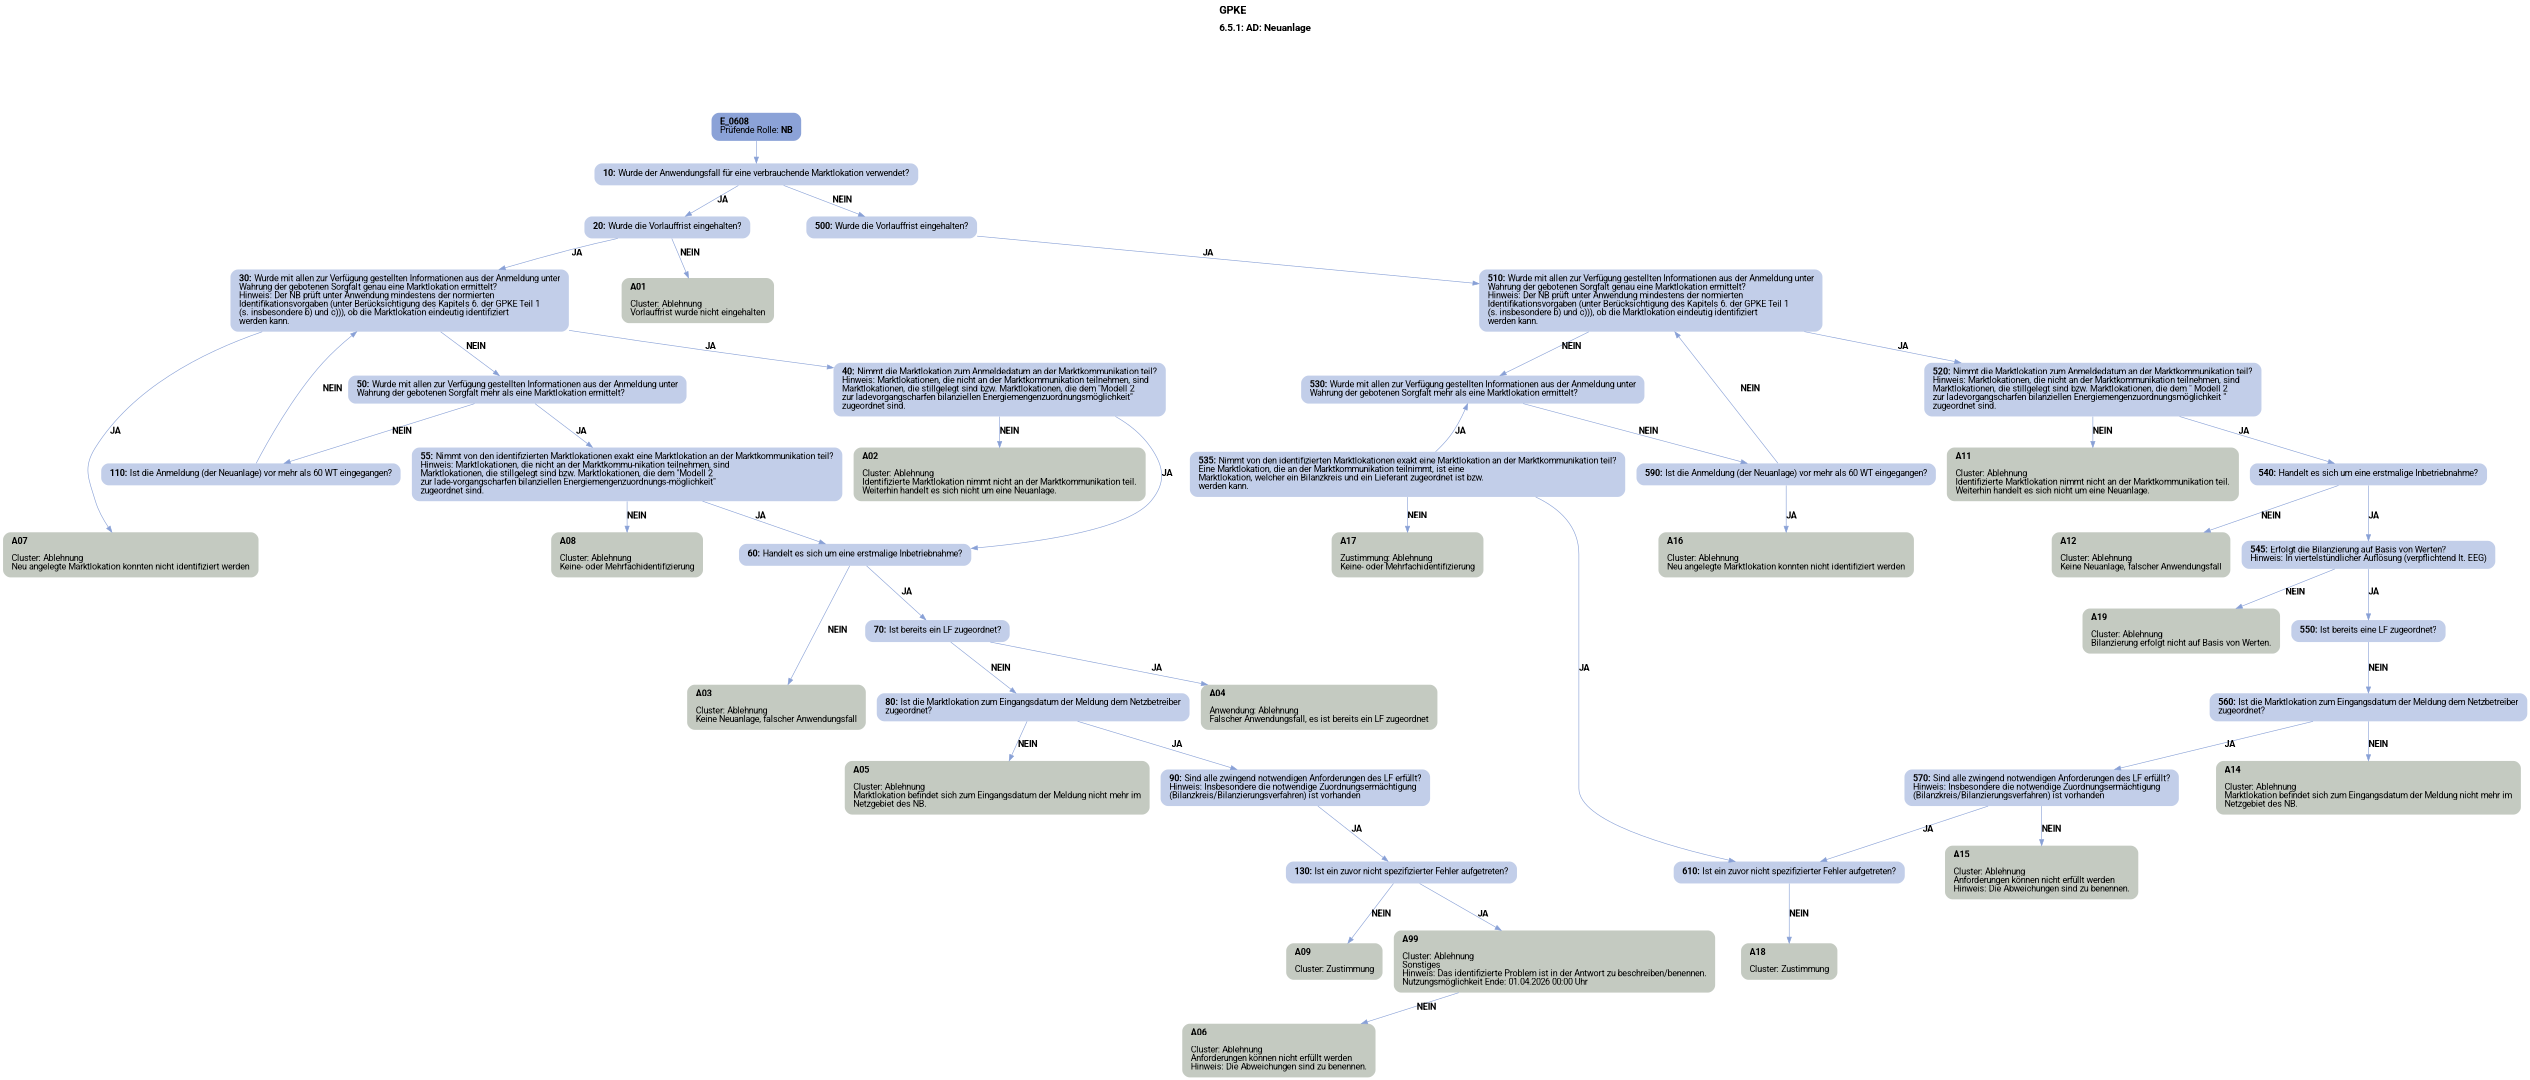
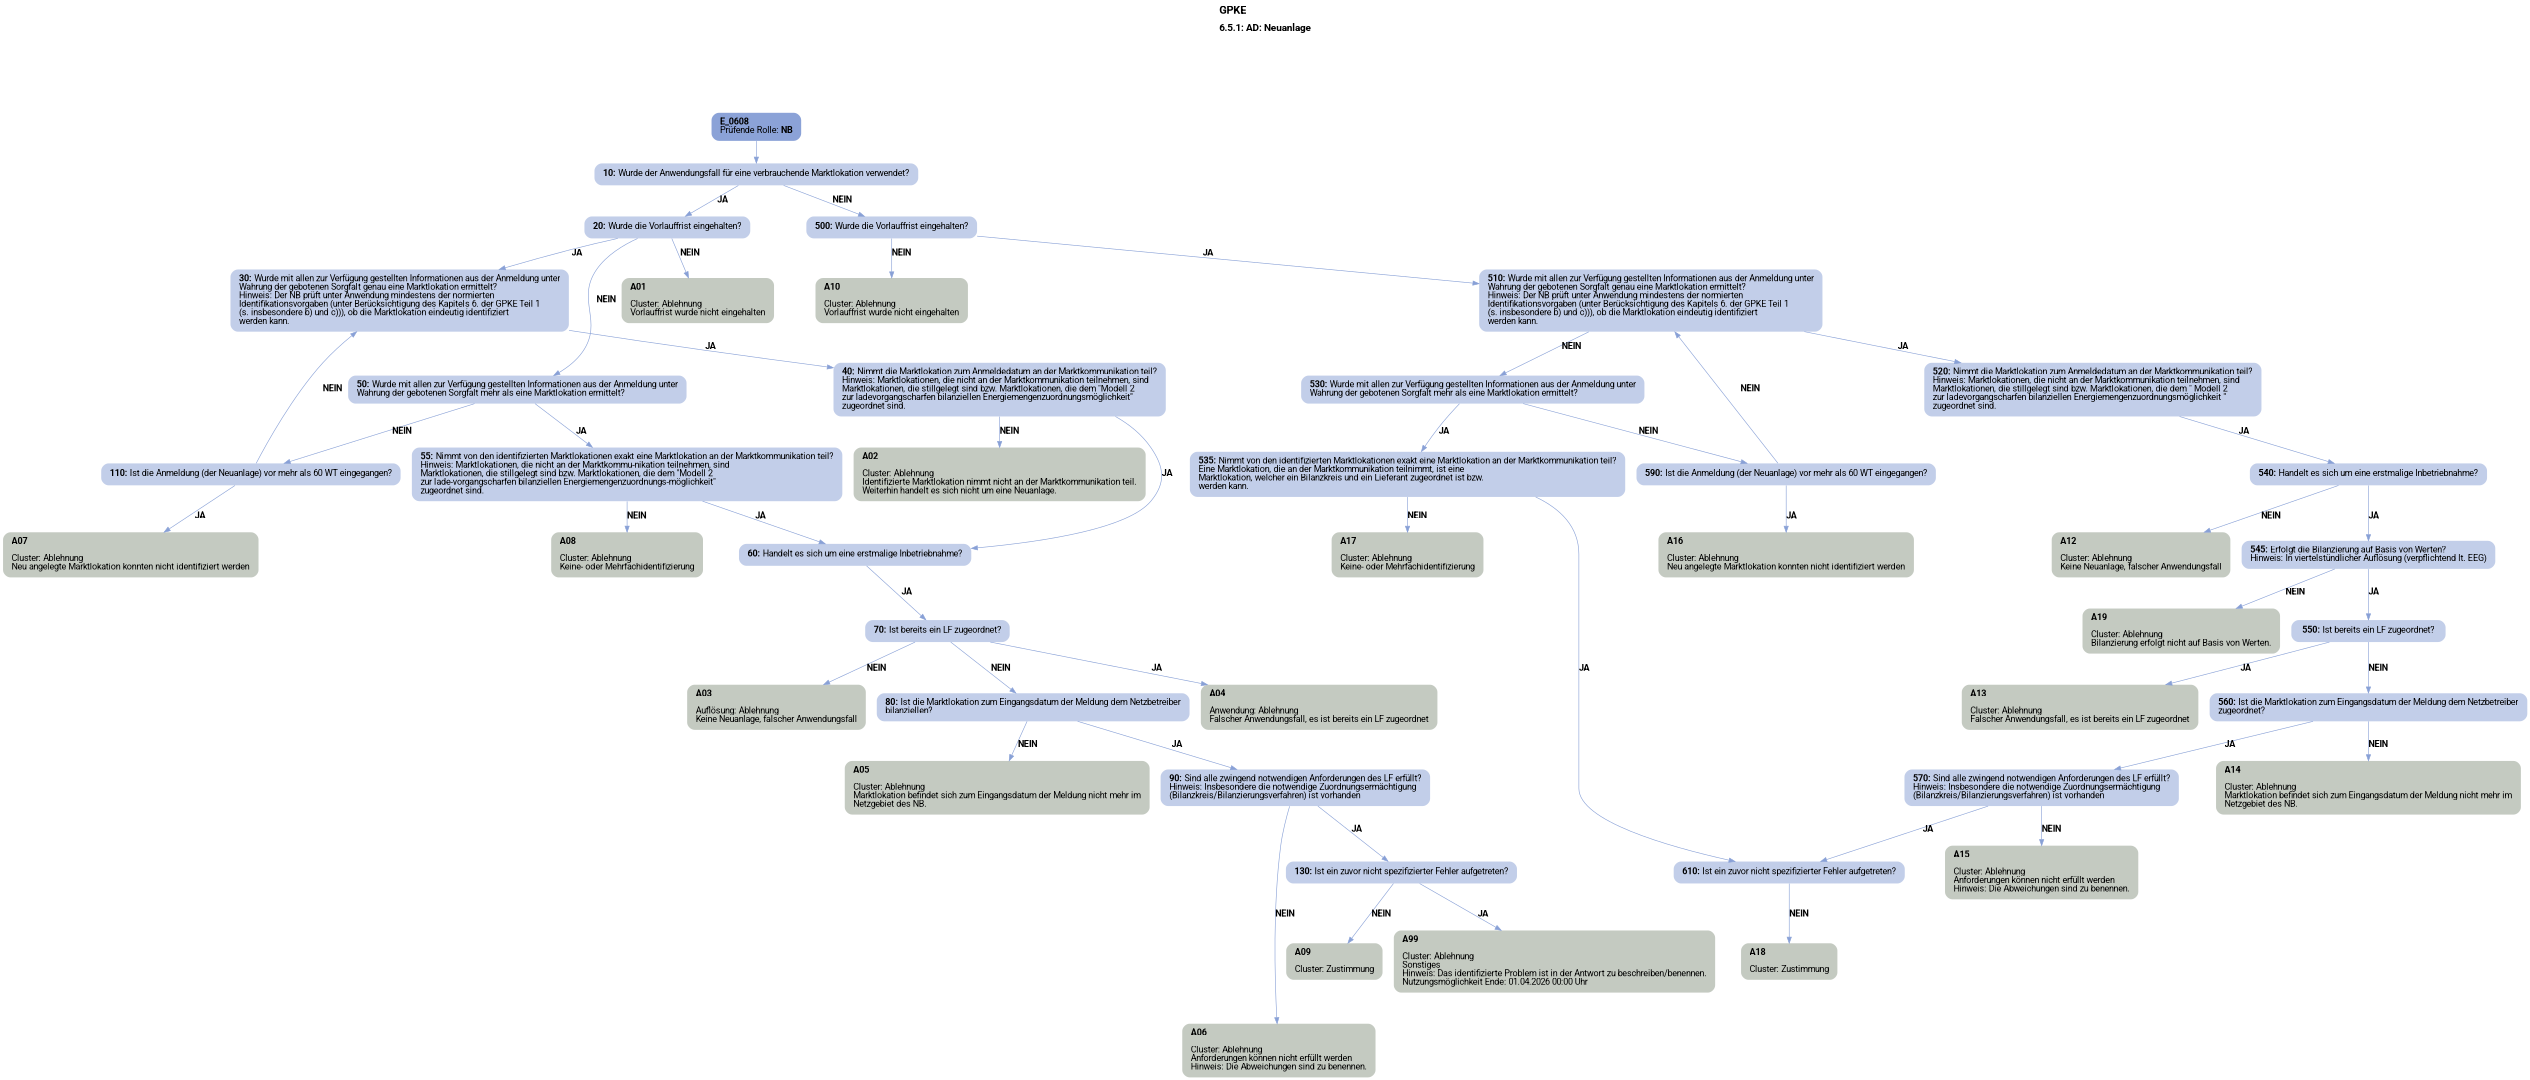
none -> (892, 301)
(468, 352) -> (589, 301)
(135, 402) -> (202, 507)
(1453, 432) -> (1441, 424)
(2093, 474) -> none
(1386, 559) -> (1376, 559)
(820, 622) -> (872, 662)
(2379, 630) -> (2379, 630)
none -> (2080, 707)
(732, 711) -> (737, 711)
(909, 711) -> (909, 711)
(1413, 1007) -> (1276, 911)
